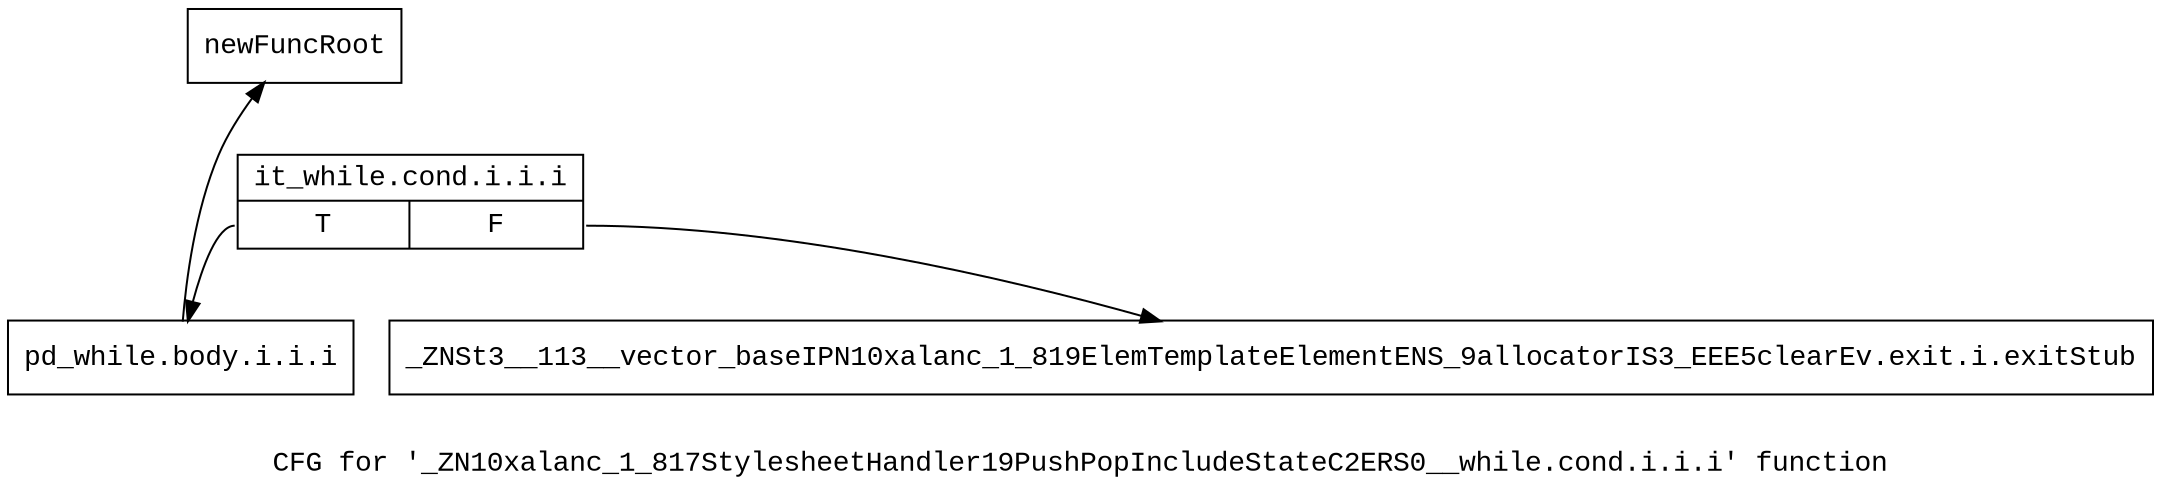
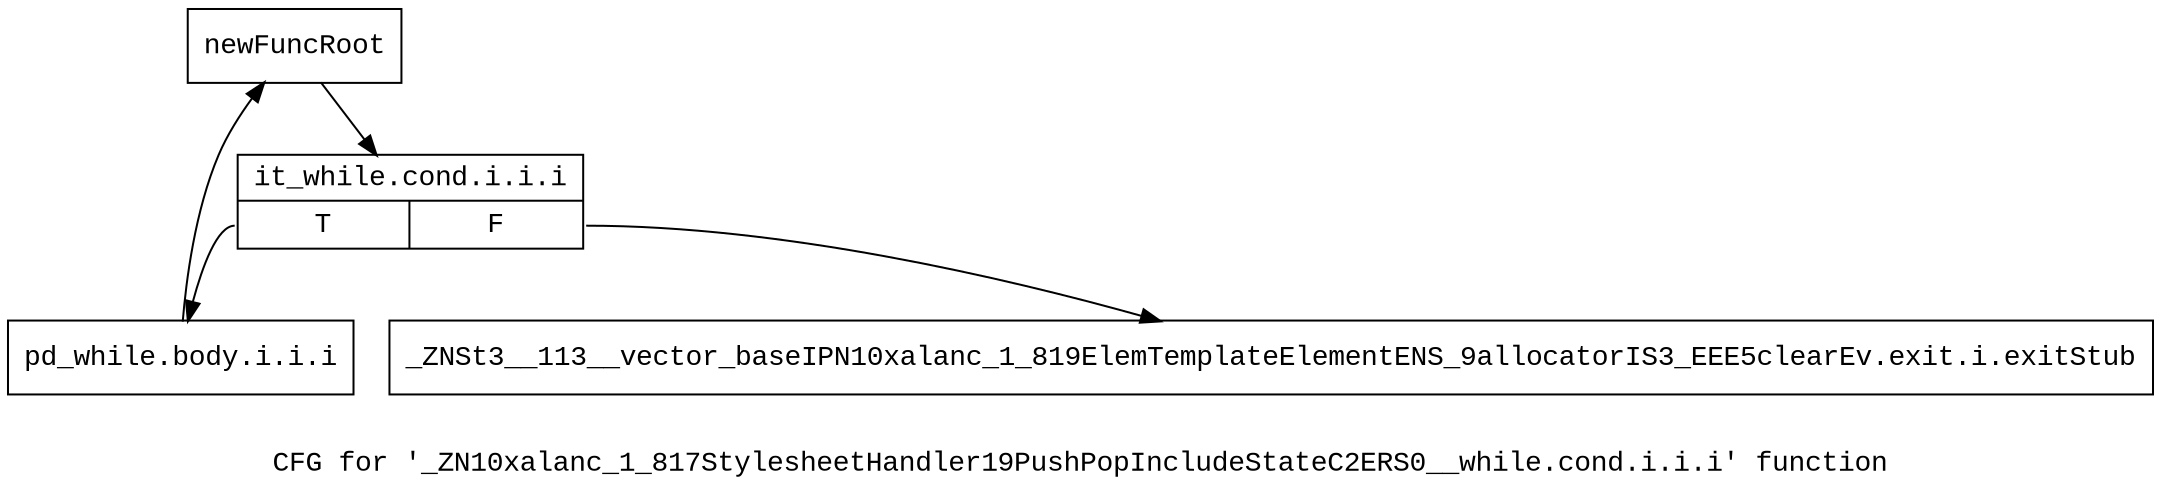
none -> (343, 111)
